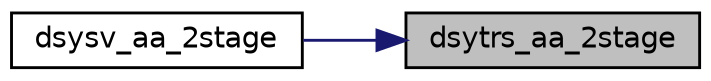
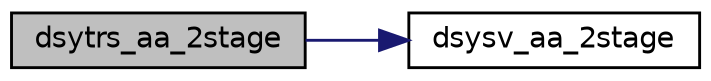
(340, 40) -> (342, 40)
